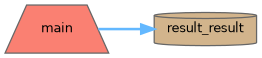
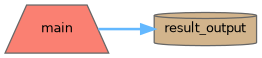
(205, 29) -> (205, 29)
